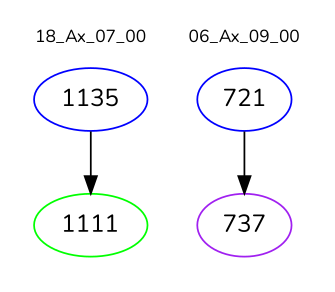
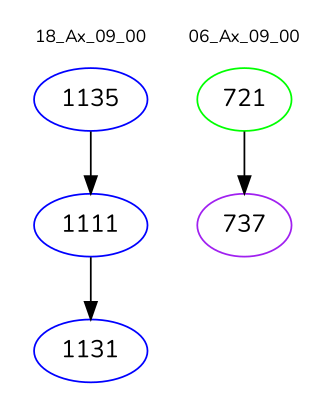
(91, 38) -> (91, 38)
(244, 100) -> (244, 100)
(91, 225) -> (91, 225)
none -> (91, 351)
